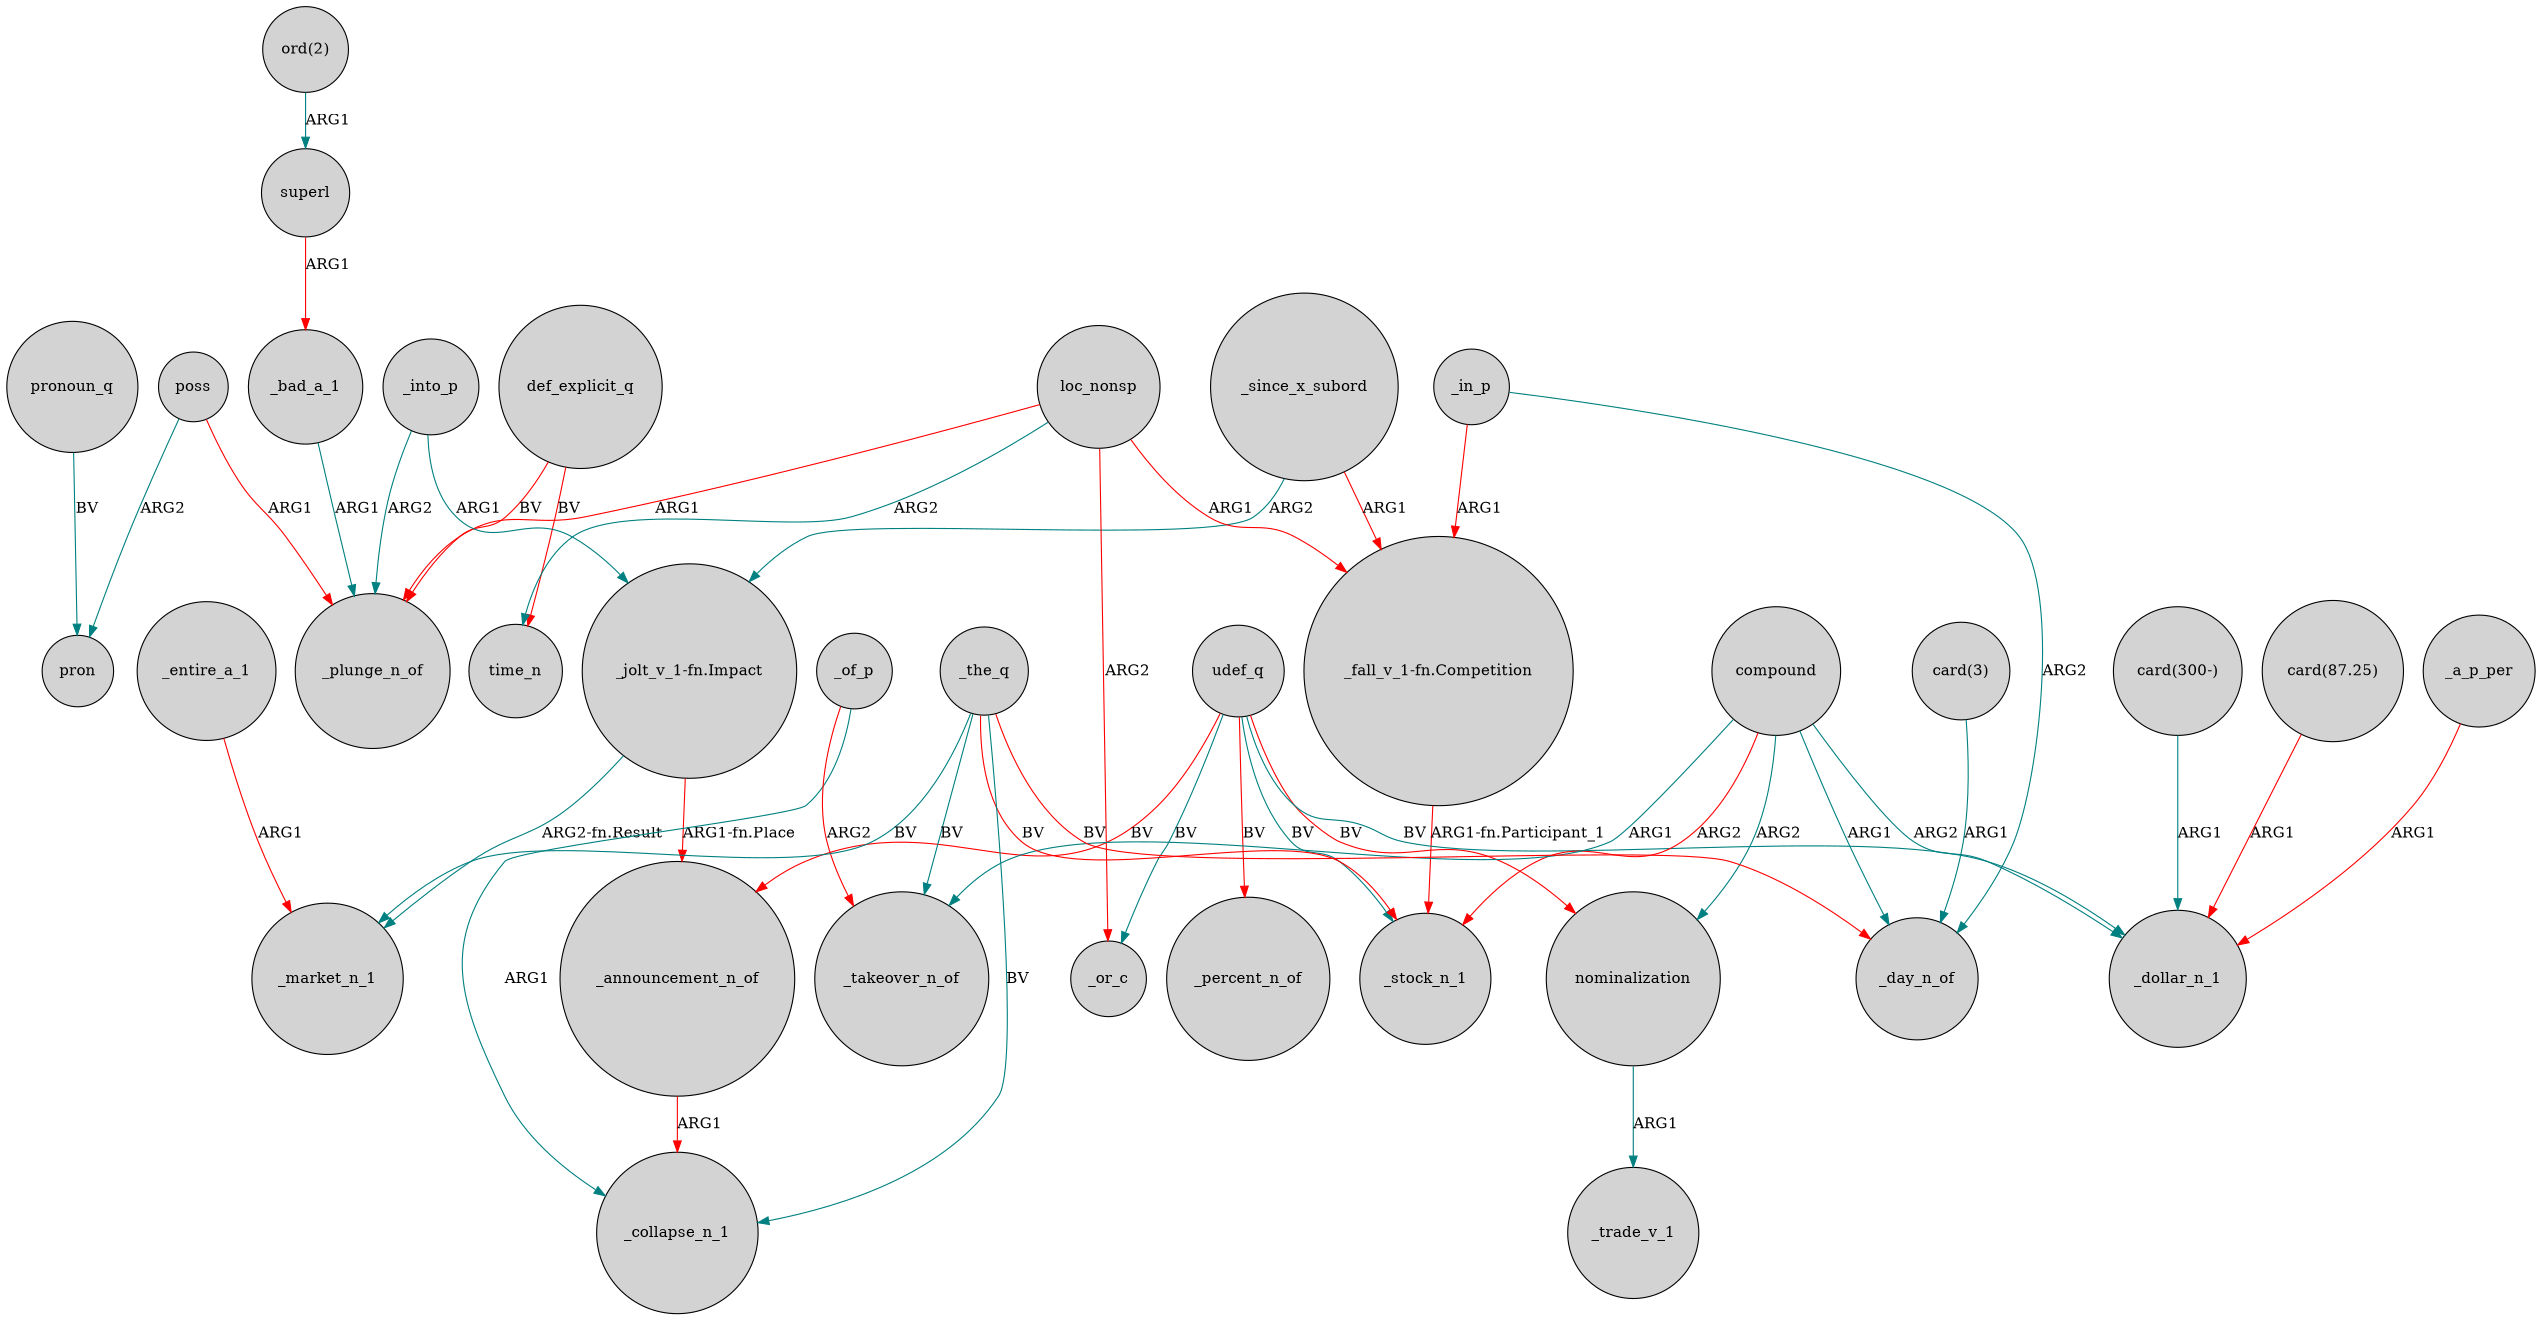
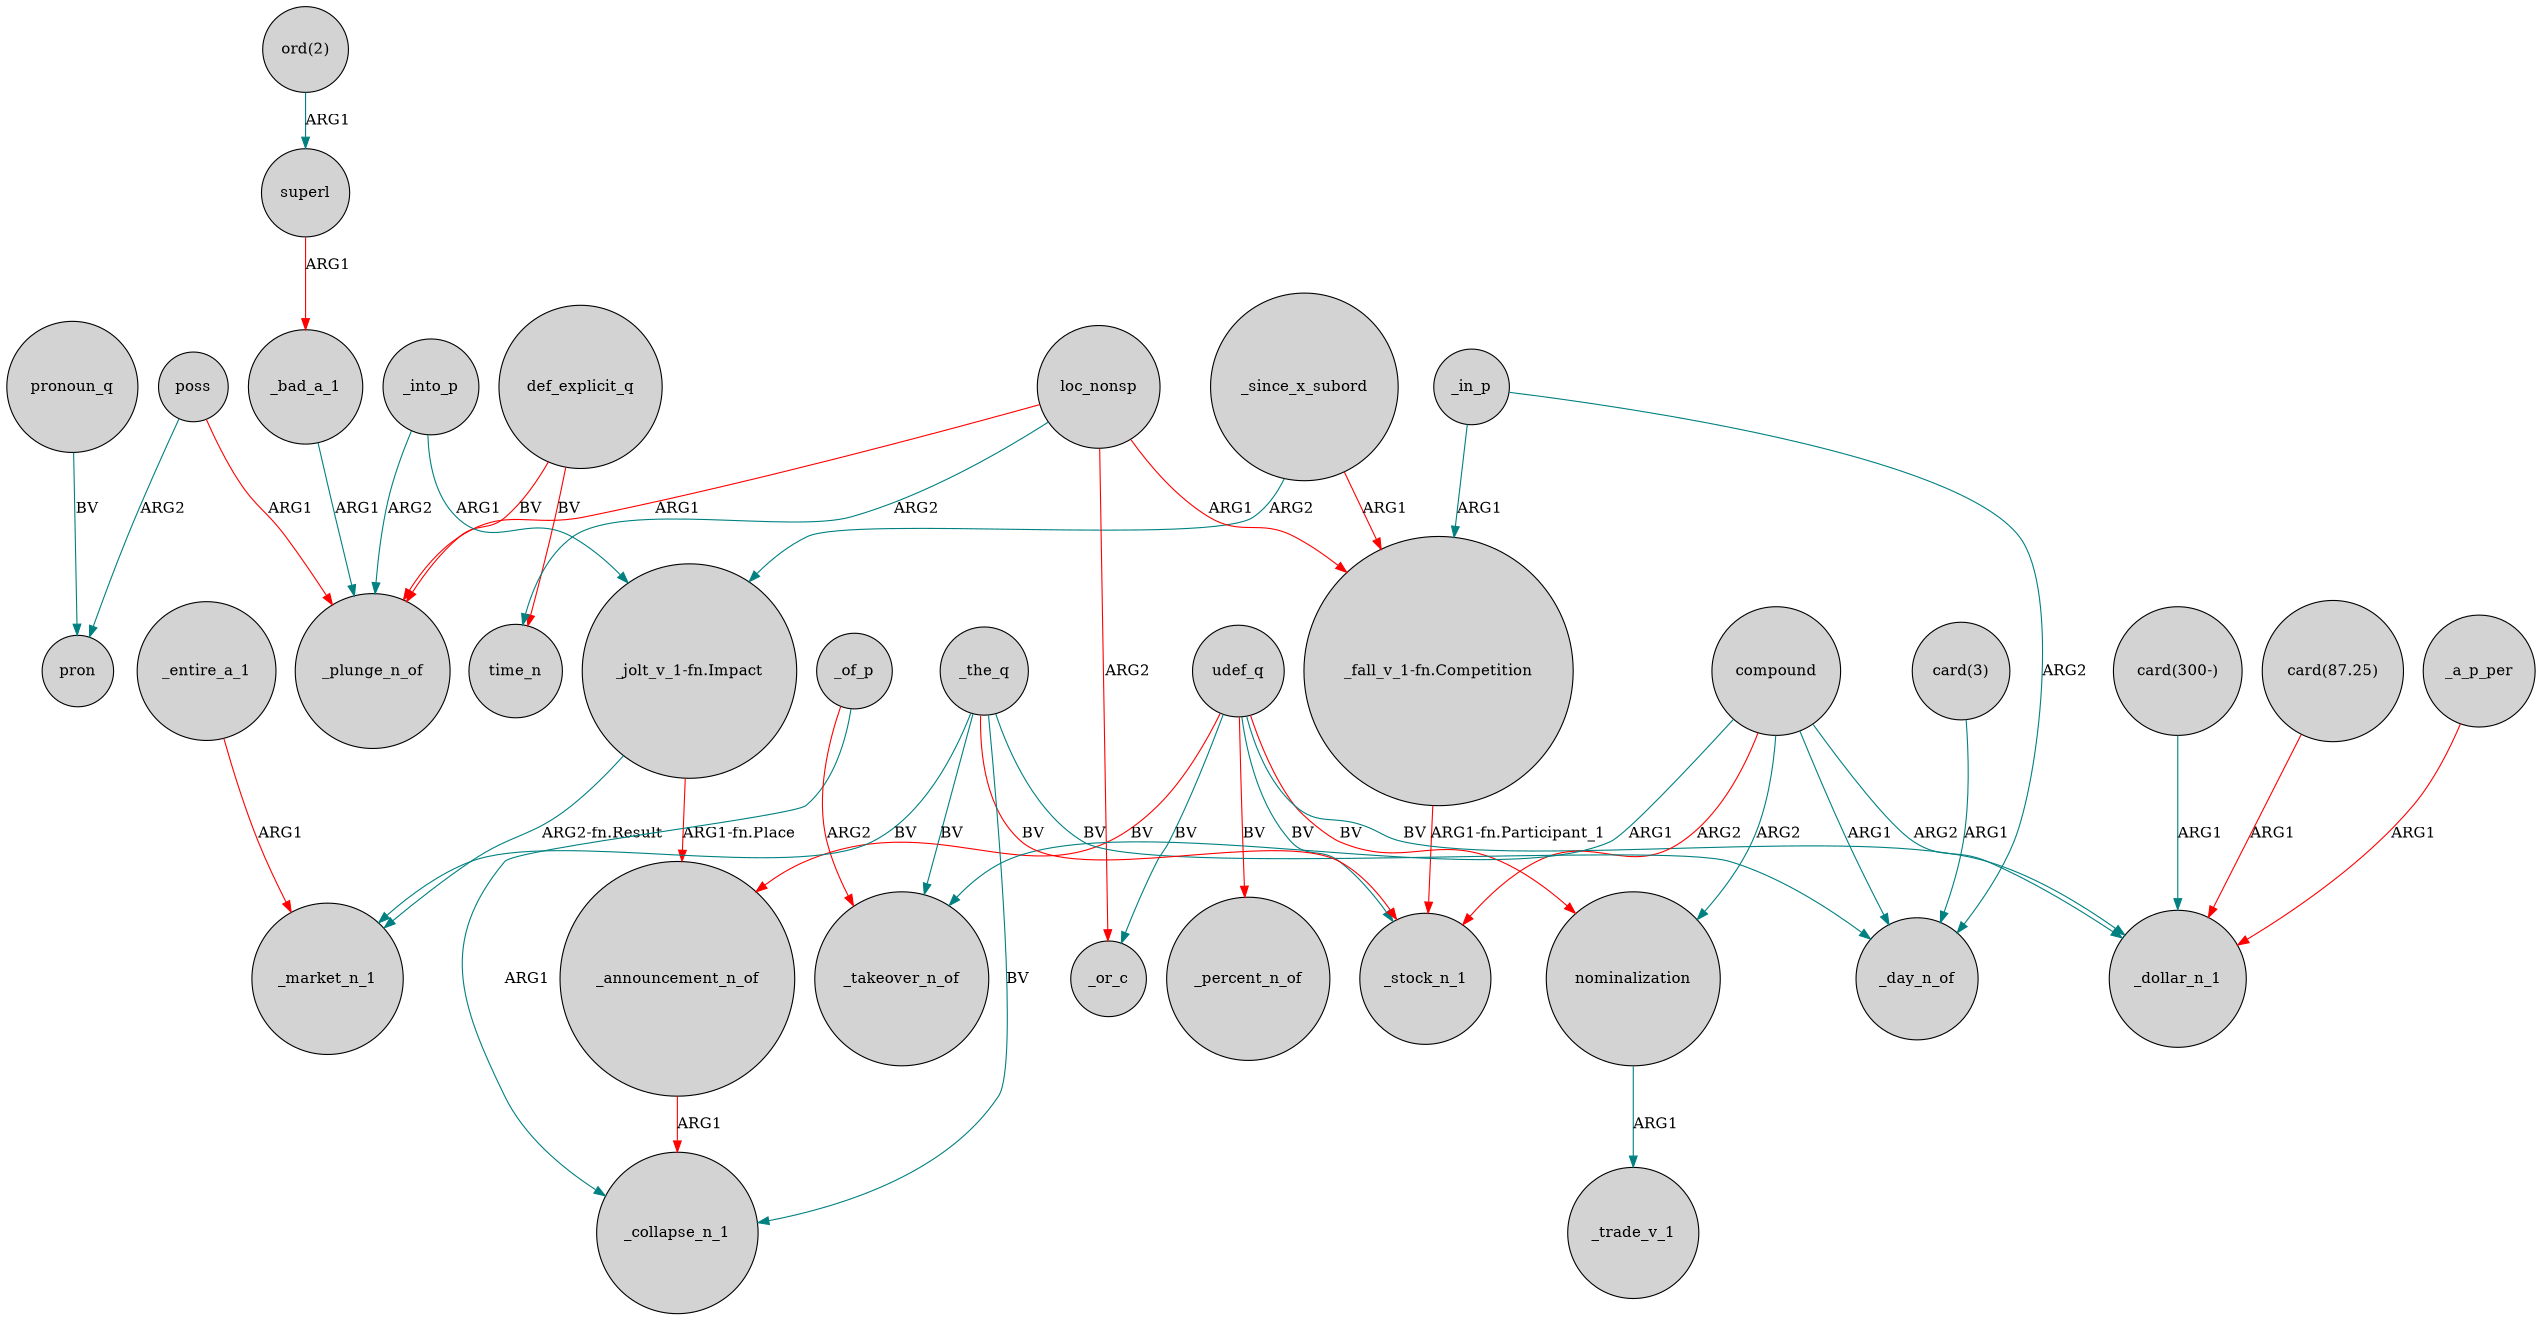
(1461, 475) -> (1461, 475)
(1283, 859) -> (1283, 859)
